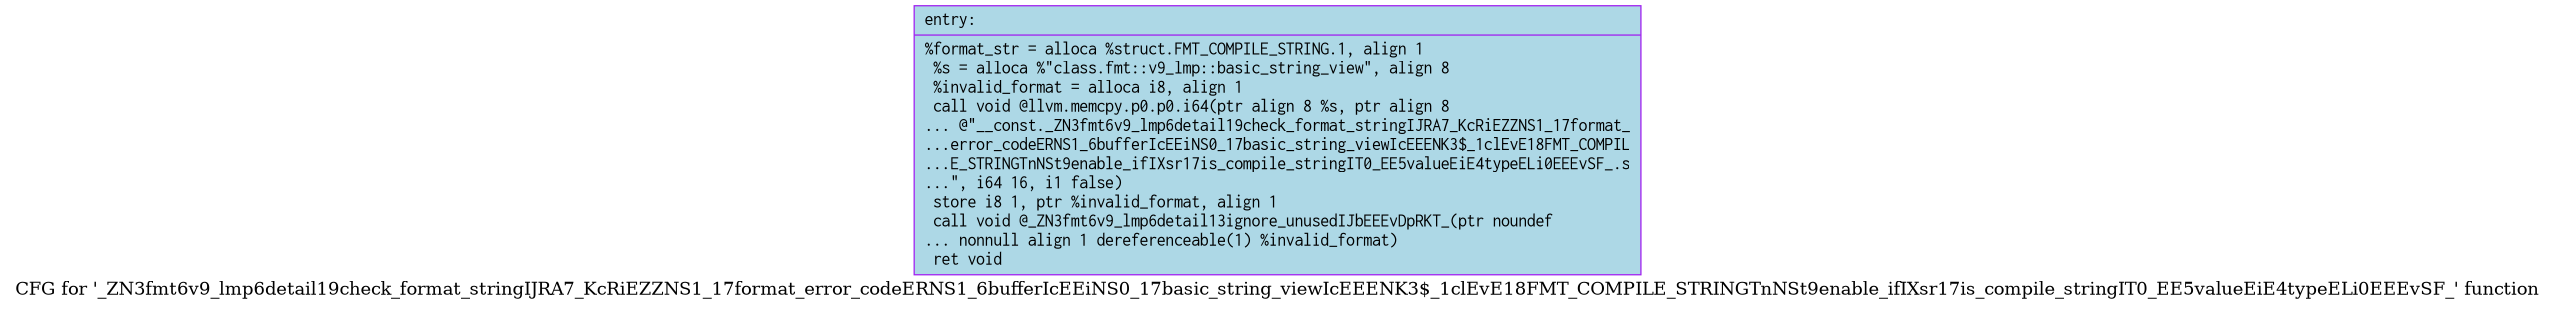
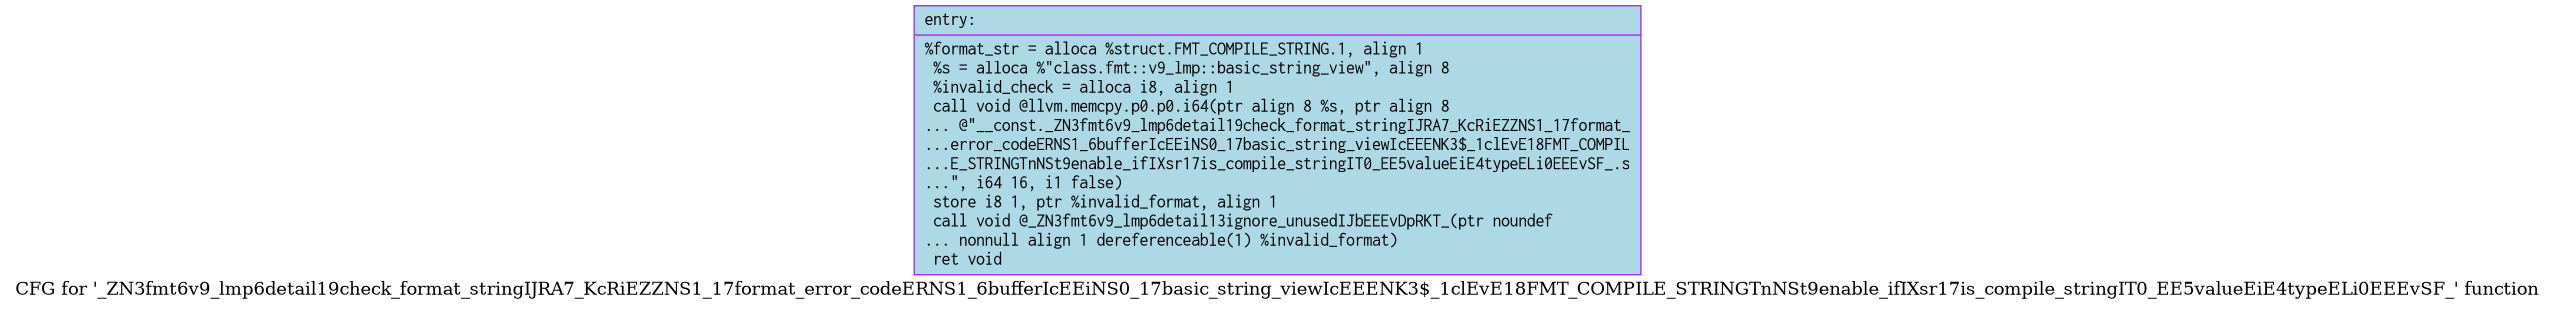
(1084, 87) -> (1080, 87)
